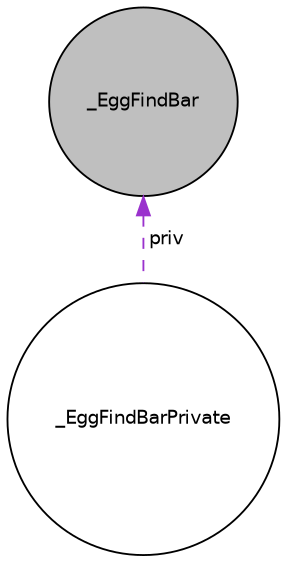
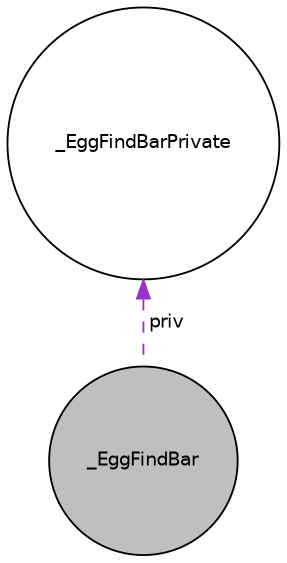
(143, 249) -> (143, 333)
